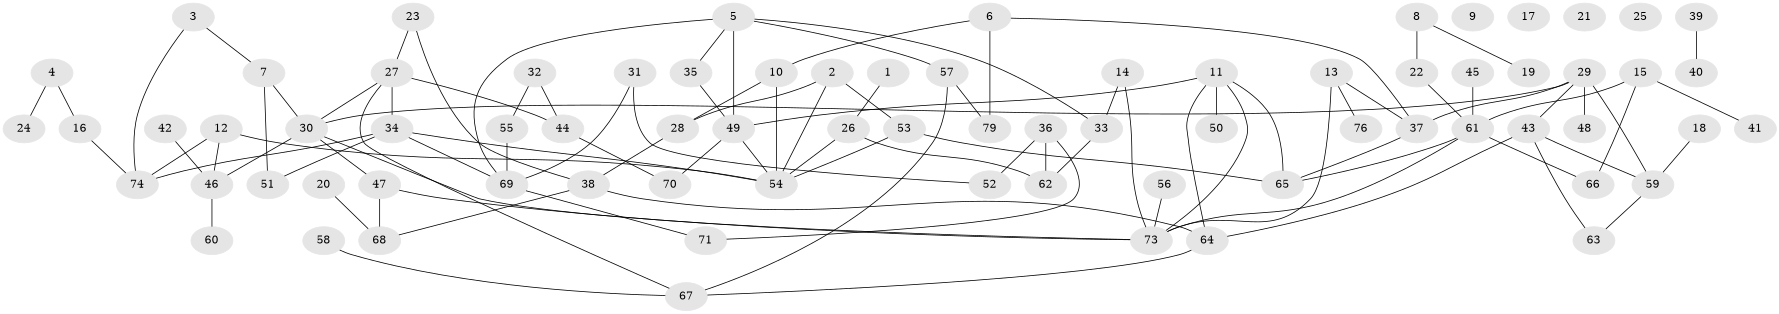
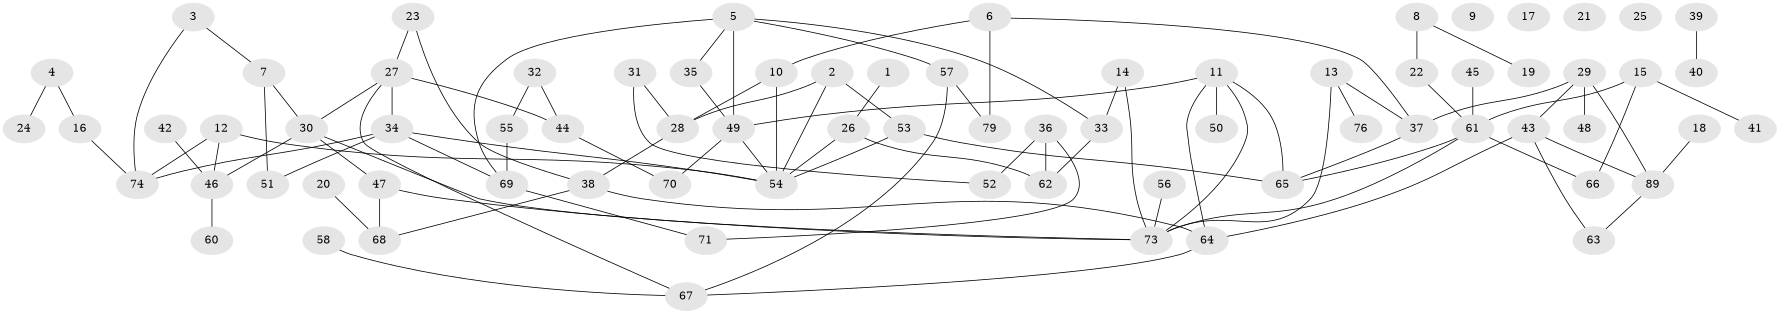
(1010, 112) -> none
(586, 147) -> (656, 101)
(1653, 185) -> (1653, 185)
